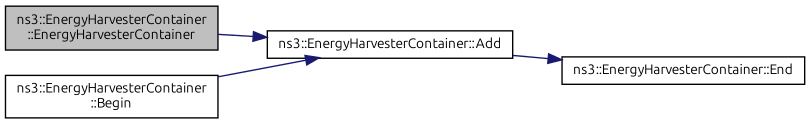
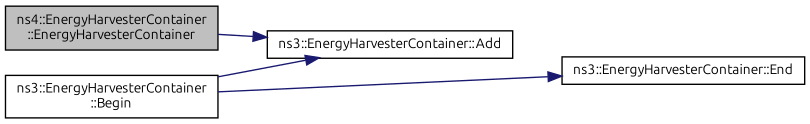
(112, 28) -> (112, 28)
(531, 57) -> (383, 84)
